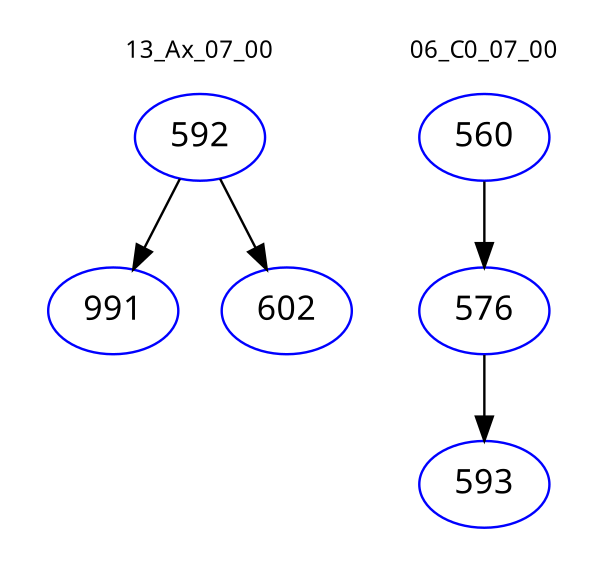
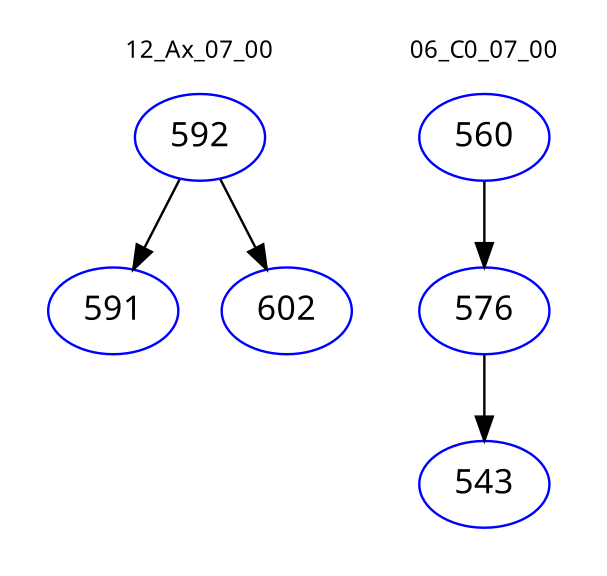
(200, 52) -> (200, 52)
(113, 311) -> (113, 311)
(484, 484) -> (484, 484)
